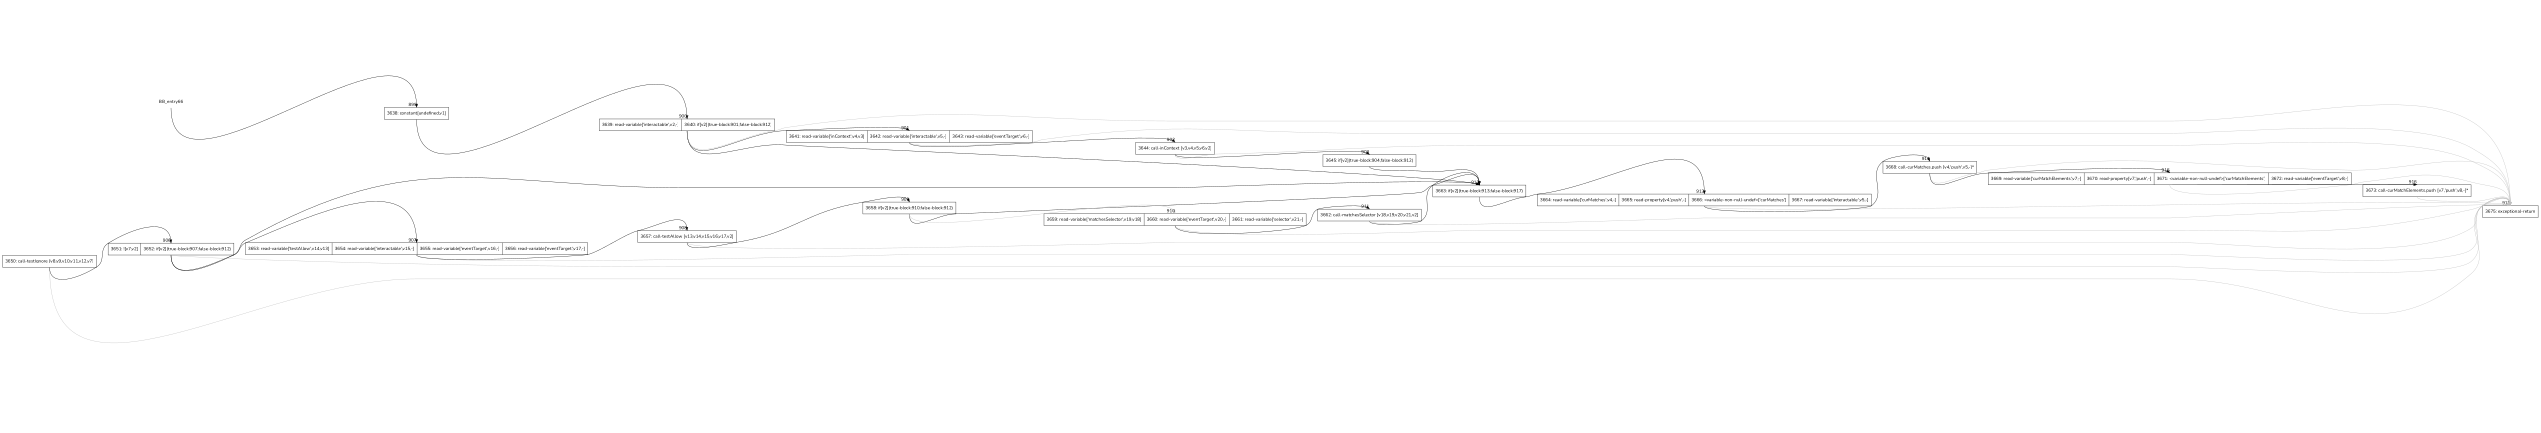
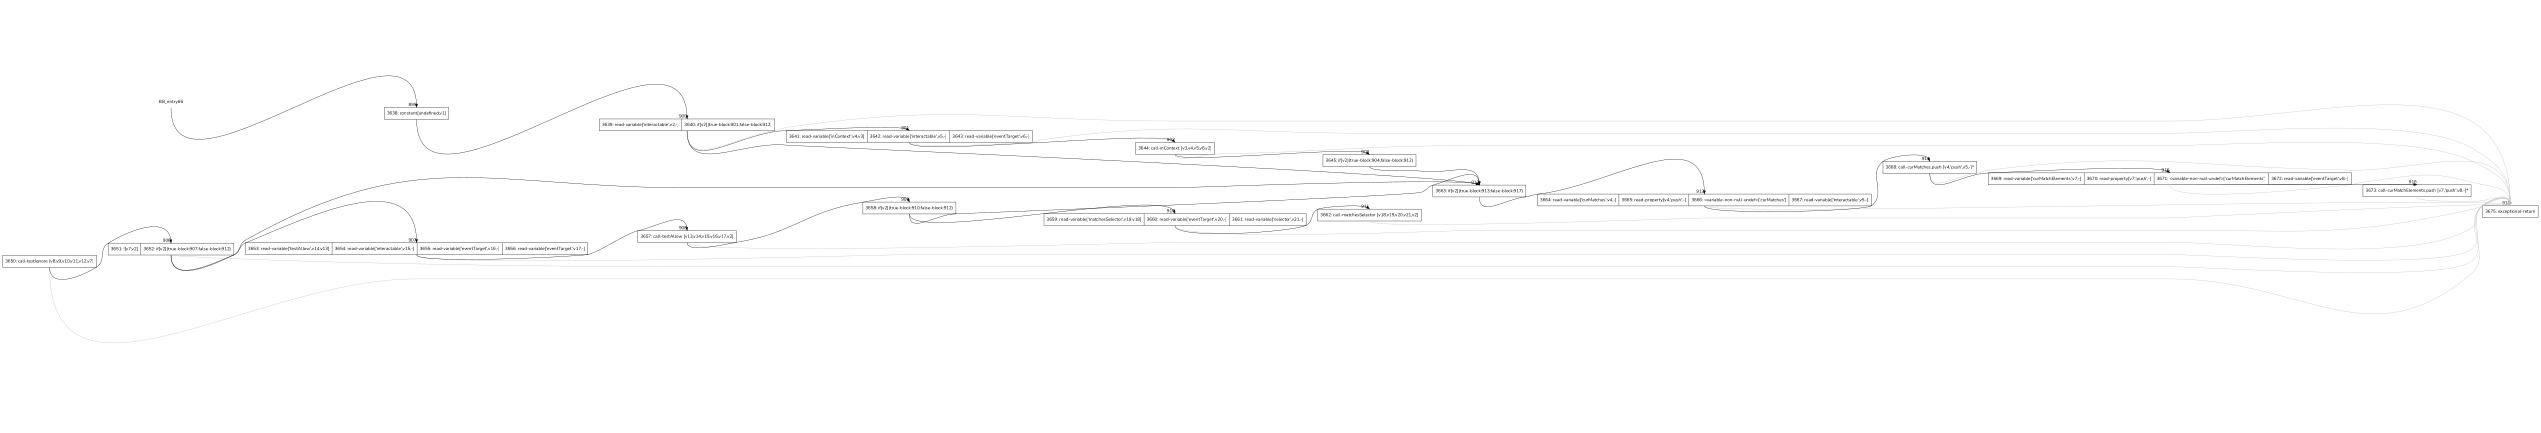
(1427, 203) -> none
(1041, 214) -> (1041, 214)
